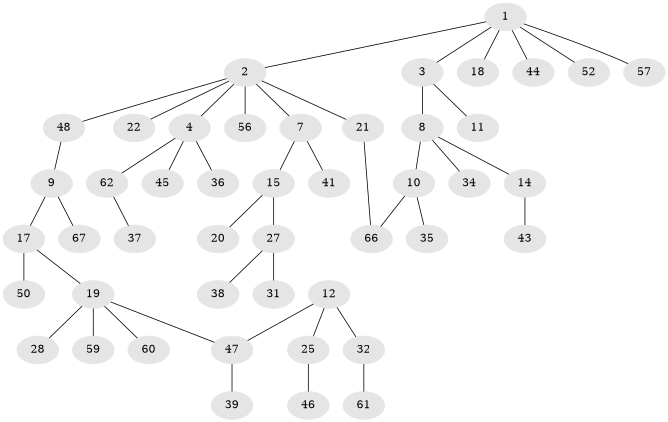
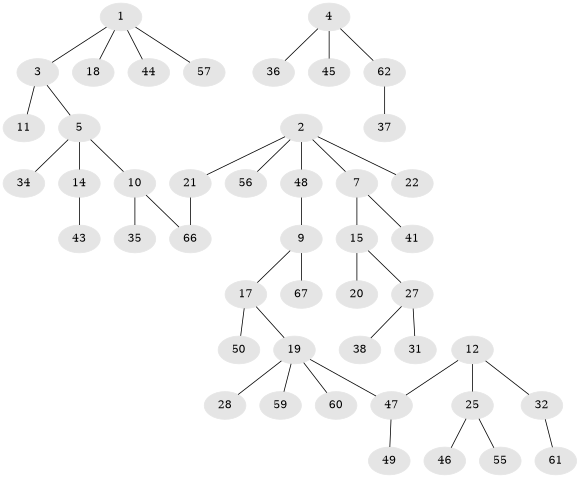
(376, 45) -> none
(589, 72) -> none
(217, 100) -> none
(422, 128) -> (79, 128)
(232, 405) -> (389, 461)
none -> (500, 461)
